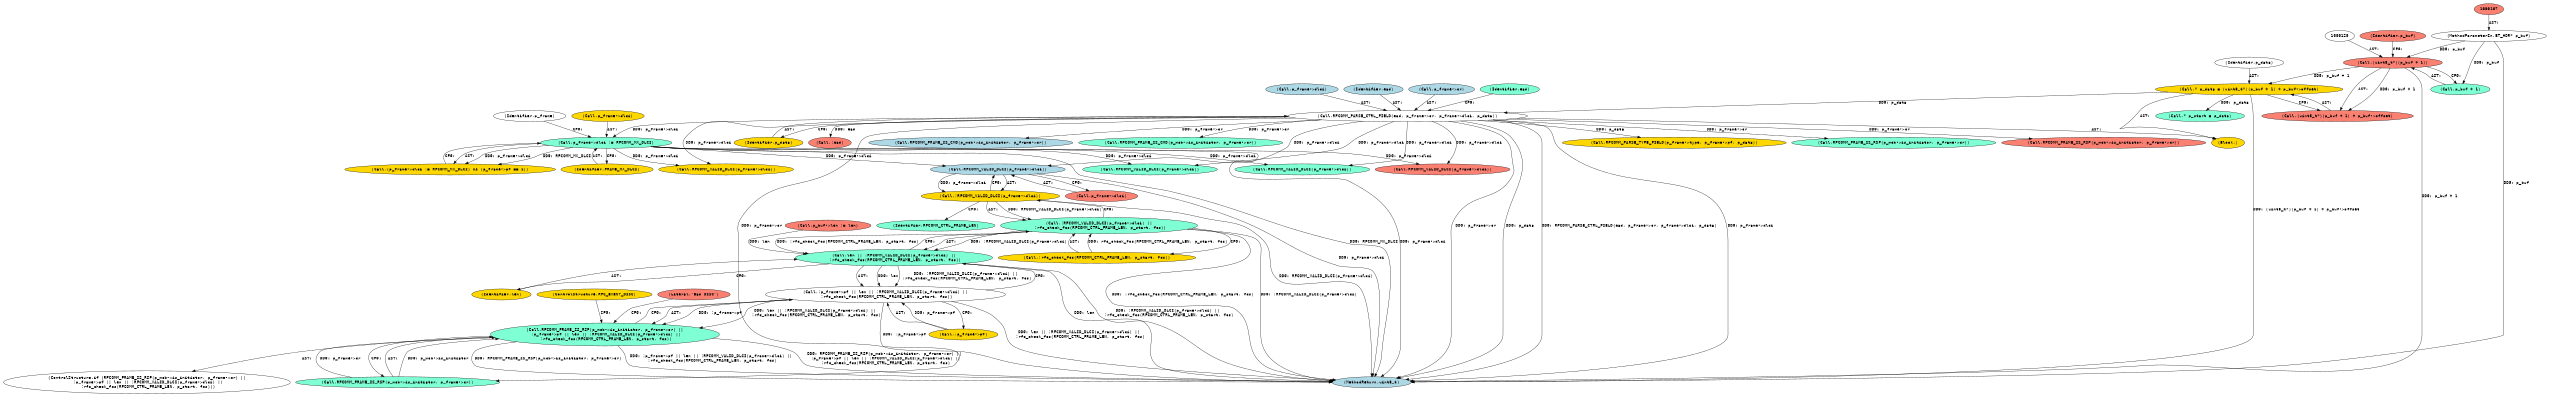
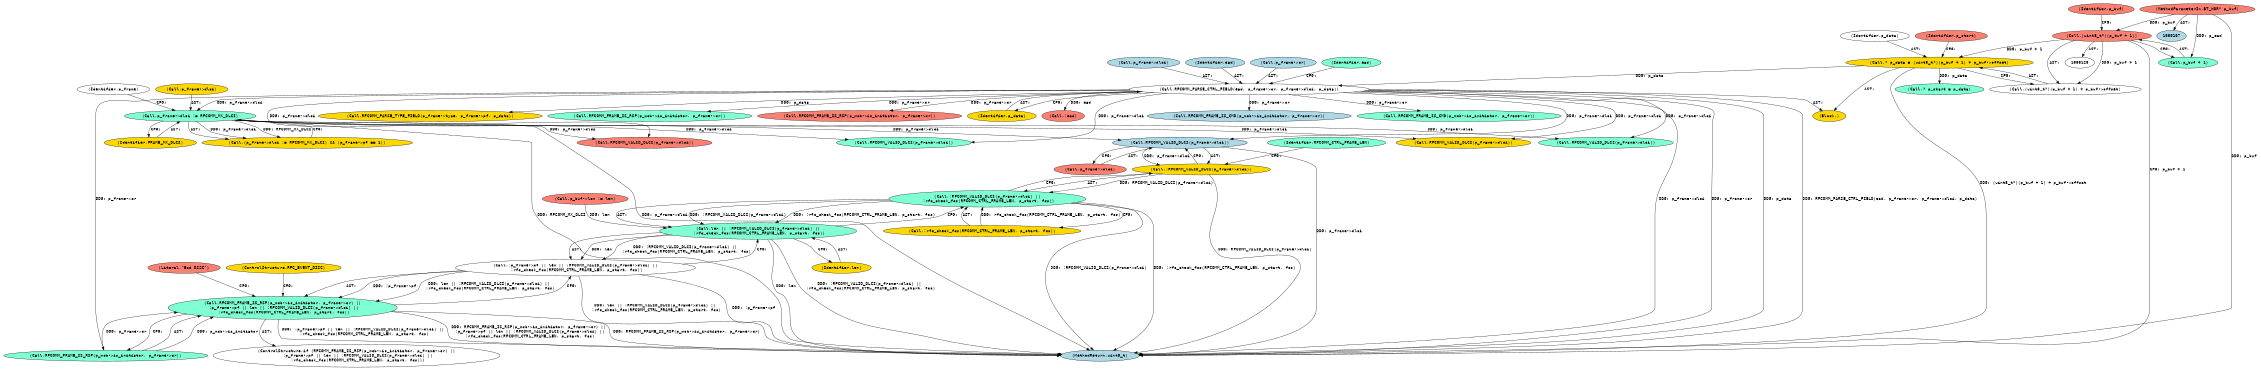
(2489, 9) -> (2172, 36)
(2489, 21) -> (2180, 20)
none -> (1951, 36)
(2489, 36) -> (2197, 9)
(2364, 48) -> (2088, 47)
(2487, 63) -> (2209, 36)
(2338, 116) -> (2065, 89)
(2440, 196) -> (2168, 169)
(963, 210) -> (1266, 156)
(963, 334) -> none
